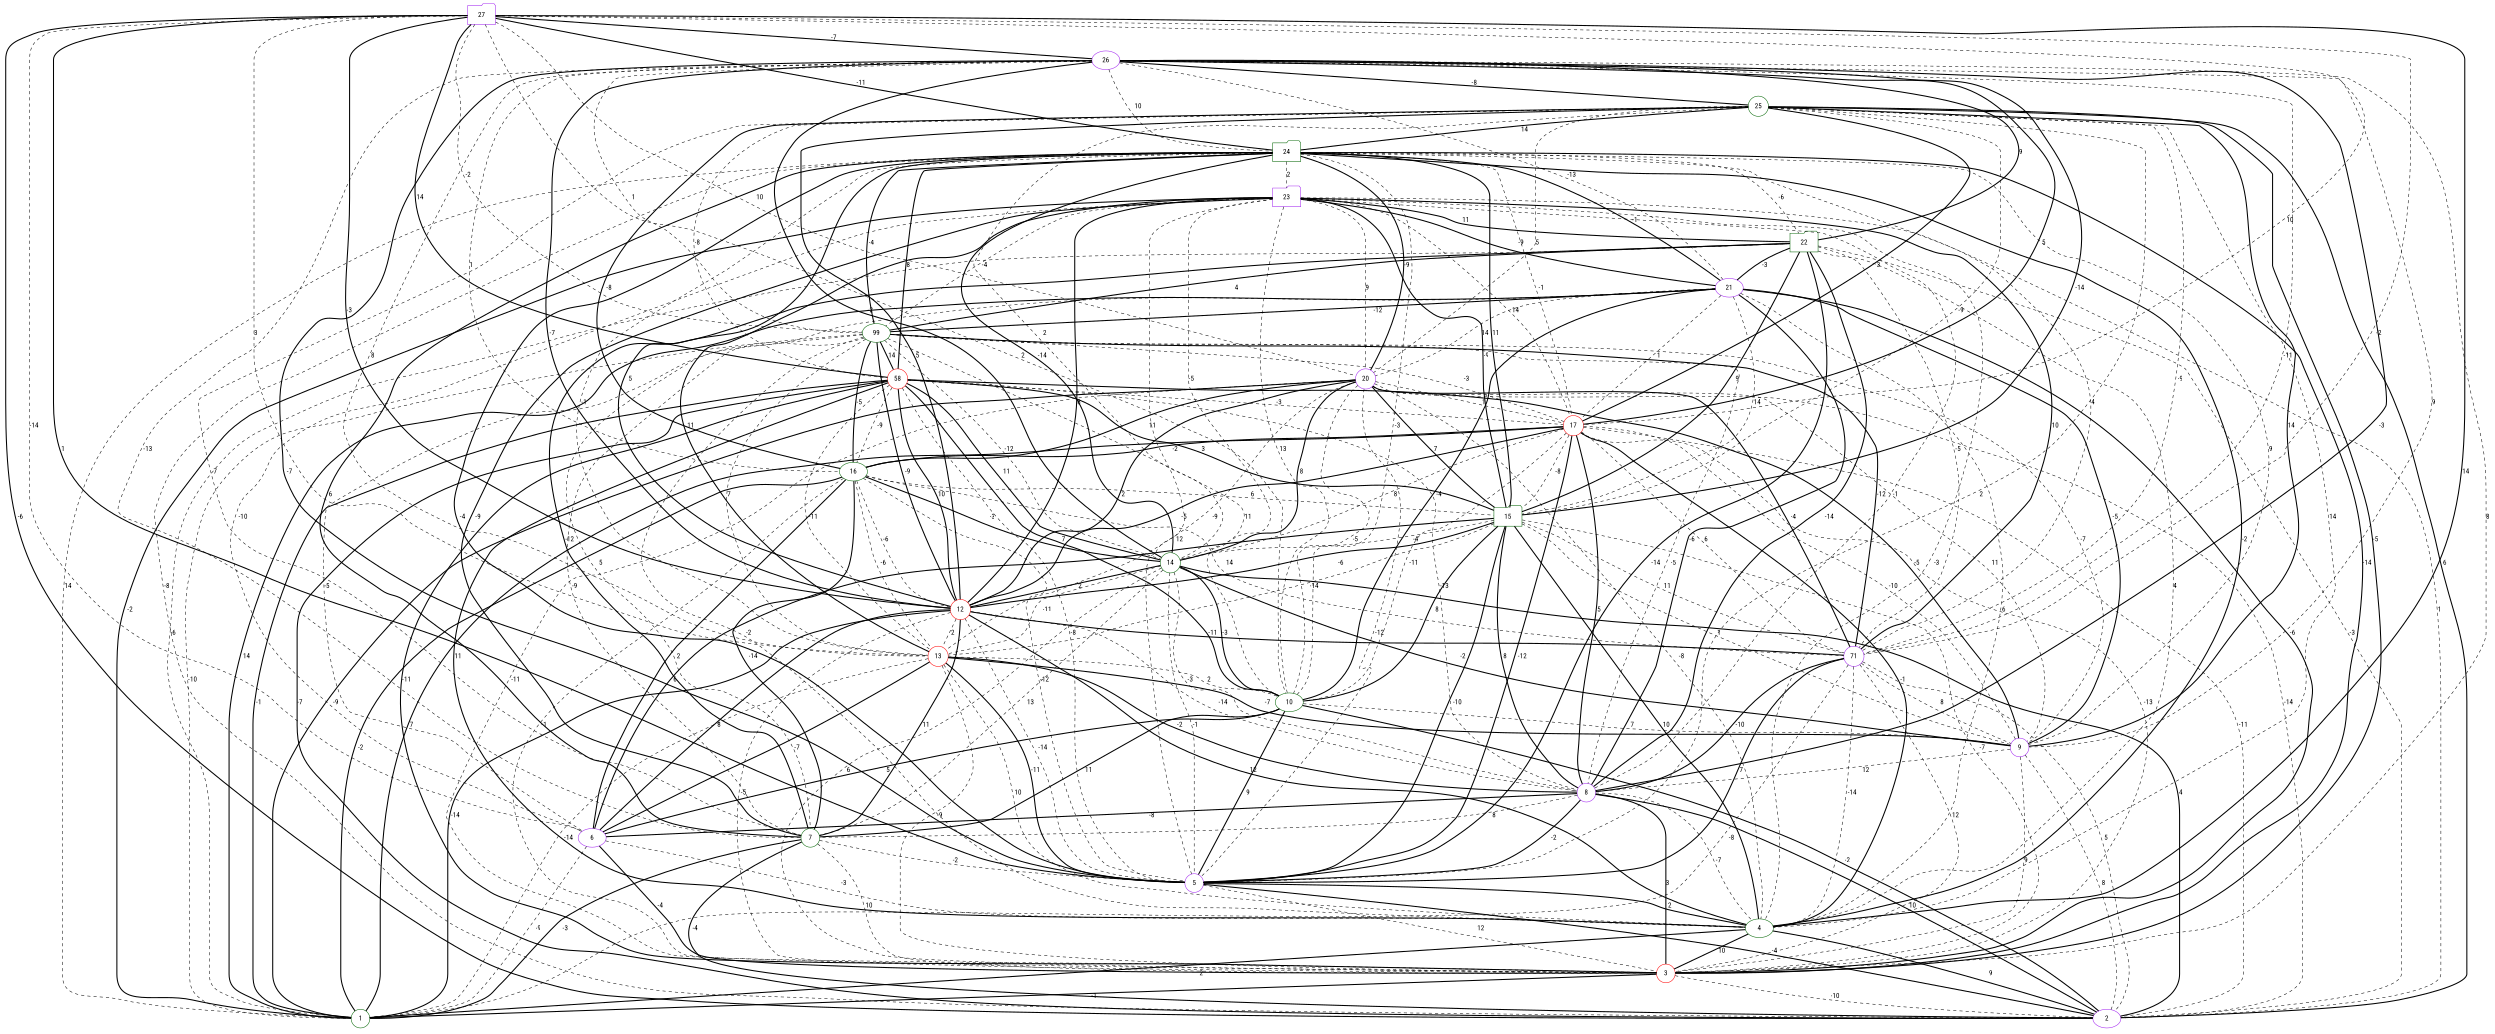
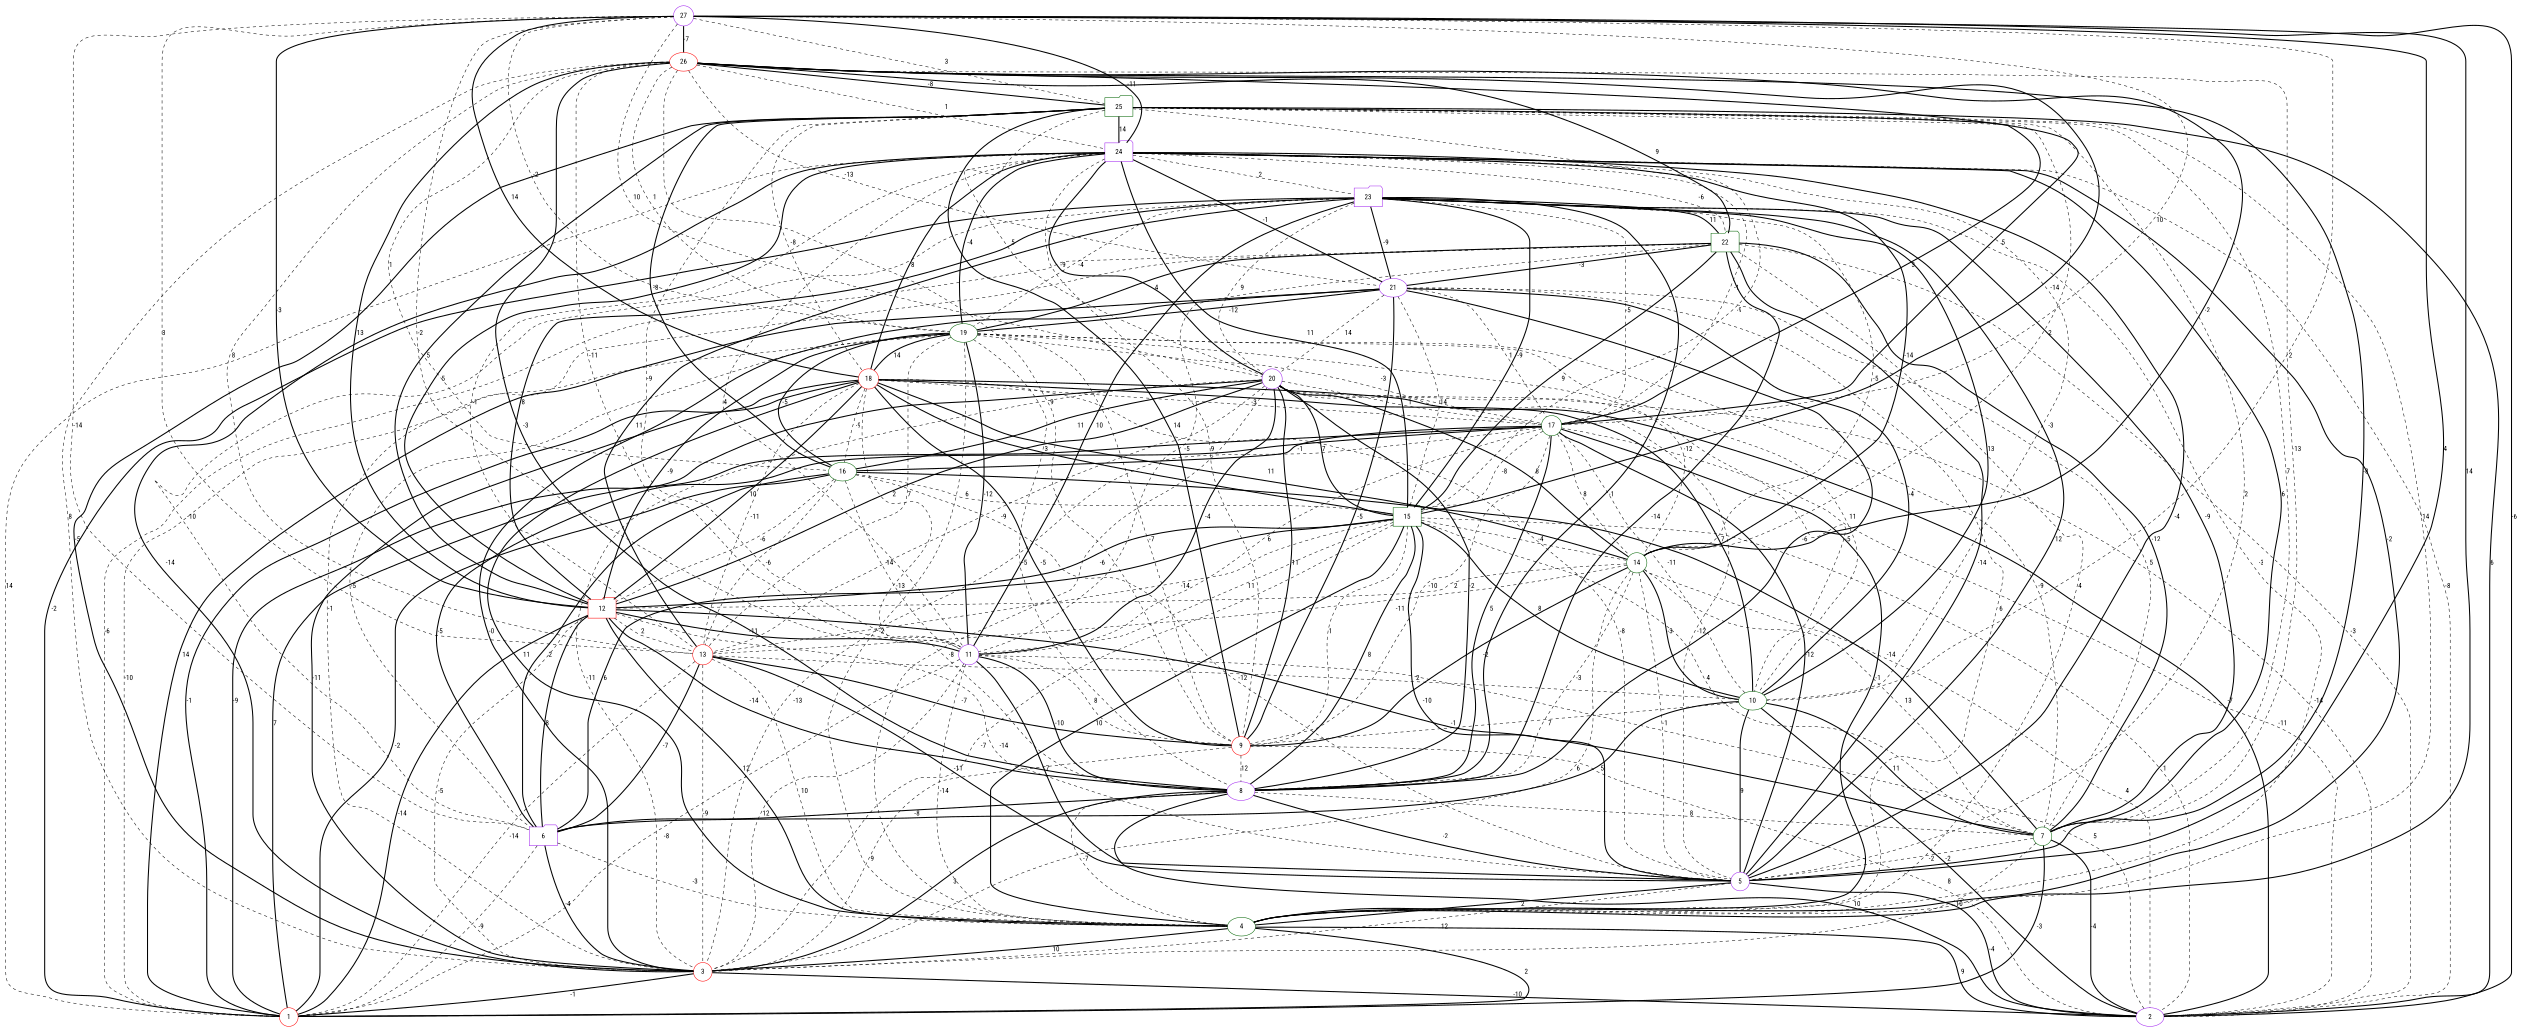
(482, 15) -> (684, 16)
(1106, 60) -> (684, 62)
none -> (899, 61)
(1138, 106) -> (947, 107)
(1758, 106) -> (1119, 107)
(1287, 152) -> (1119, 152)
(1905, 273) -> (1625, 471)
(1516, 310) -> (1628, 310)
(552, 333) -> (360, 333)
(876, 333) -> (964, 333)
(898, 379) -> (869, 379)
(2258, 395) -> (1937, 617)
(1798, 421) -> (1291, 556)
(1573, 426) -> (1552, 426)
(63, 449) -> (2445, 449)
(1175, 449) -> (1300, 449)
(1287, 466) -> (1917, 269)
(290, 472) -> (2366, 472)
(1252, 486) -> (850, 460)
(1180, 498) -> (1977, 323)
(1002, 530) -> none
(1051, 589) -> (1123, 602)
(960, 610) -> (602, 609)
(2293, 633) -> (492, 631)
(1797, 634) -> (1992, 714)
(1854, 656) -> (969, 655)
none -> (1706, 681)
(926, 725) -> (1454, 723)
(1263, 726) -> (902, 751)
(2020, 747) -> (1241, 746)
(1254, 756) -> (1468, 619)
(1586, 793) -> (1241, 791)
(592, 838) -> (543, 836)
(655, 922) -> (652, 341)
(1883, 1005) -> (1424, 994)
(360, 1019) -> (289, 1017)
